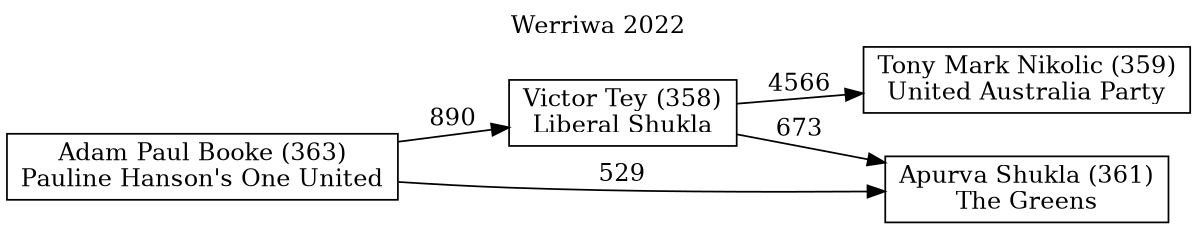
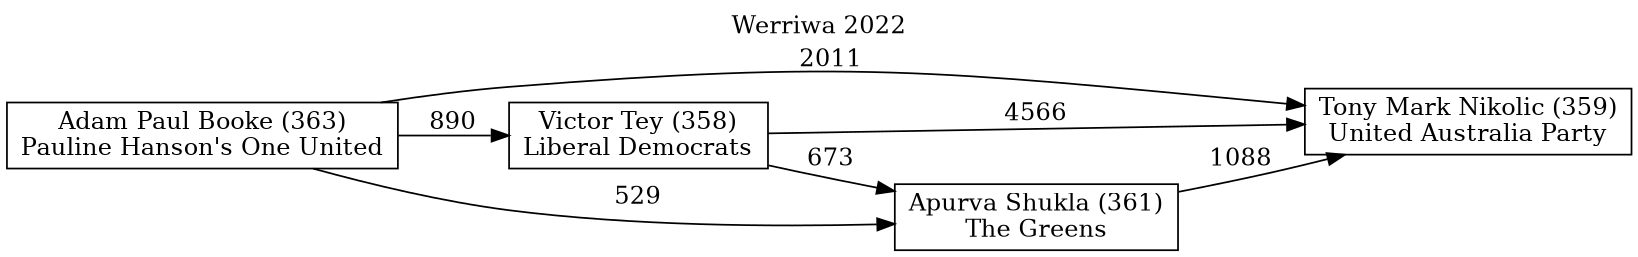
none -> (834, 72)
(623, 113) -> (639, 136)
none -> (1253, 177)
